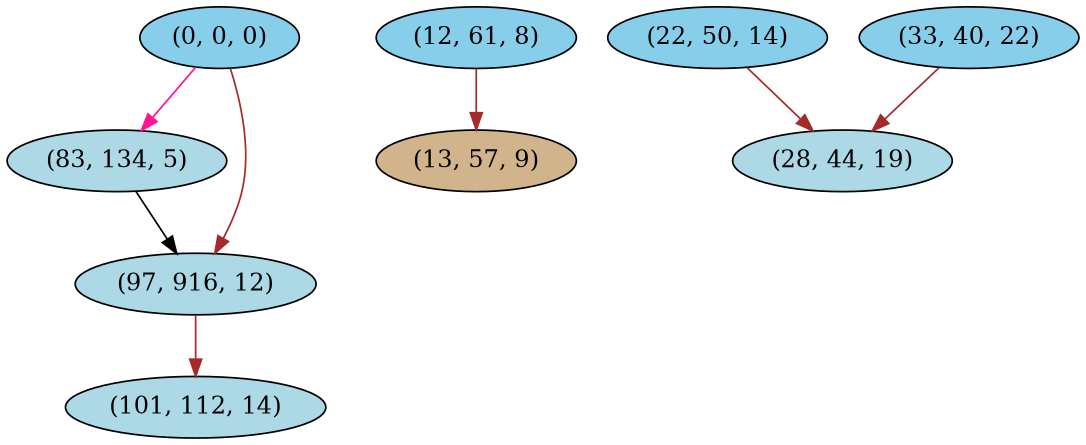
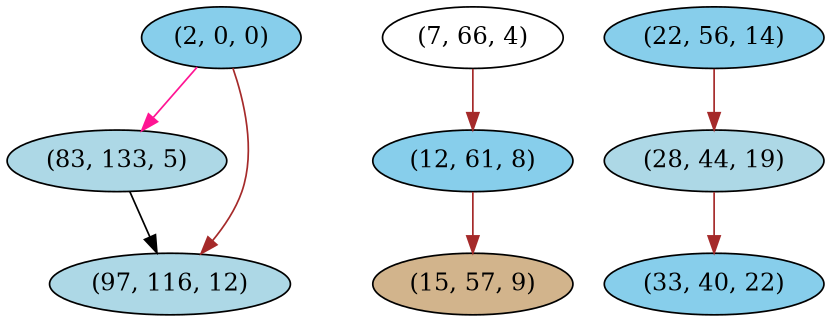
(220, 38) -> (221, 38)
none -> (473, 38)
(718, 38) -> (714, 38)
(912, 93) -> (714, 214)
(117, 161) -> (117, 161)
(476, 161) -> (473, 284)
(196, 284) -> (170, 284)
(196, 407) -> none
